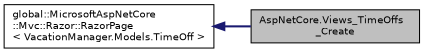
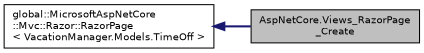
(335, 26) -> (335, 26)
